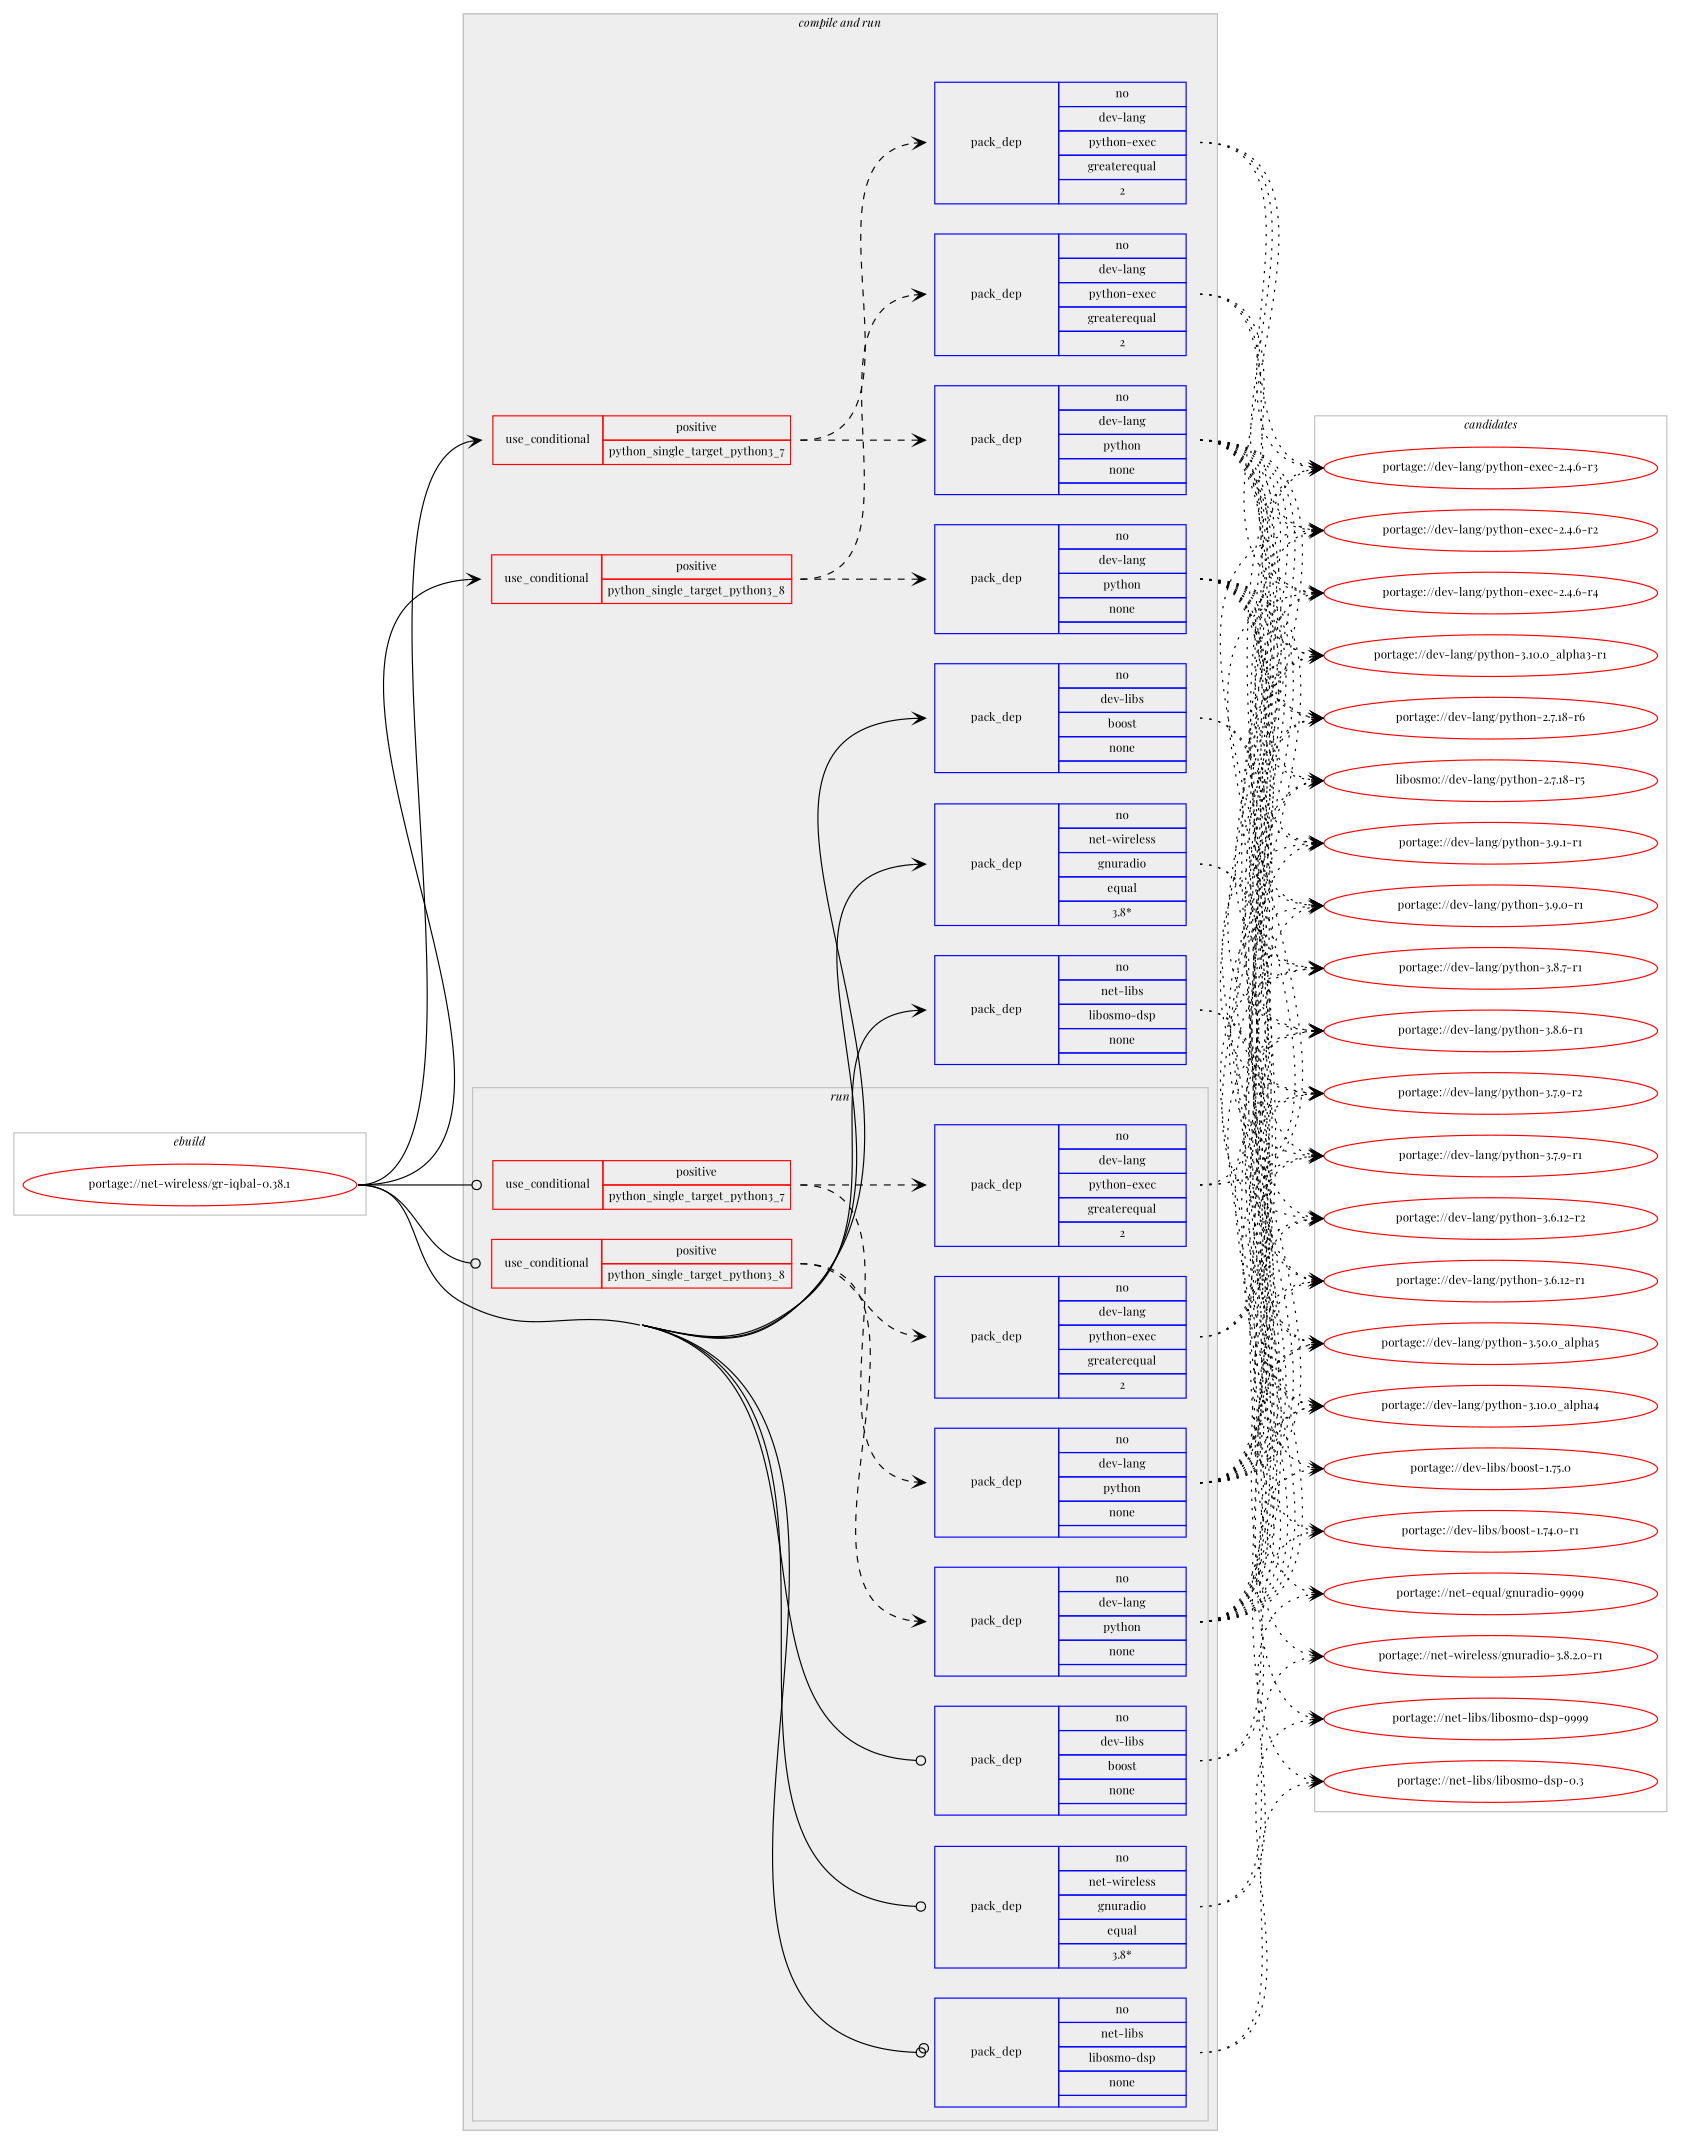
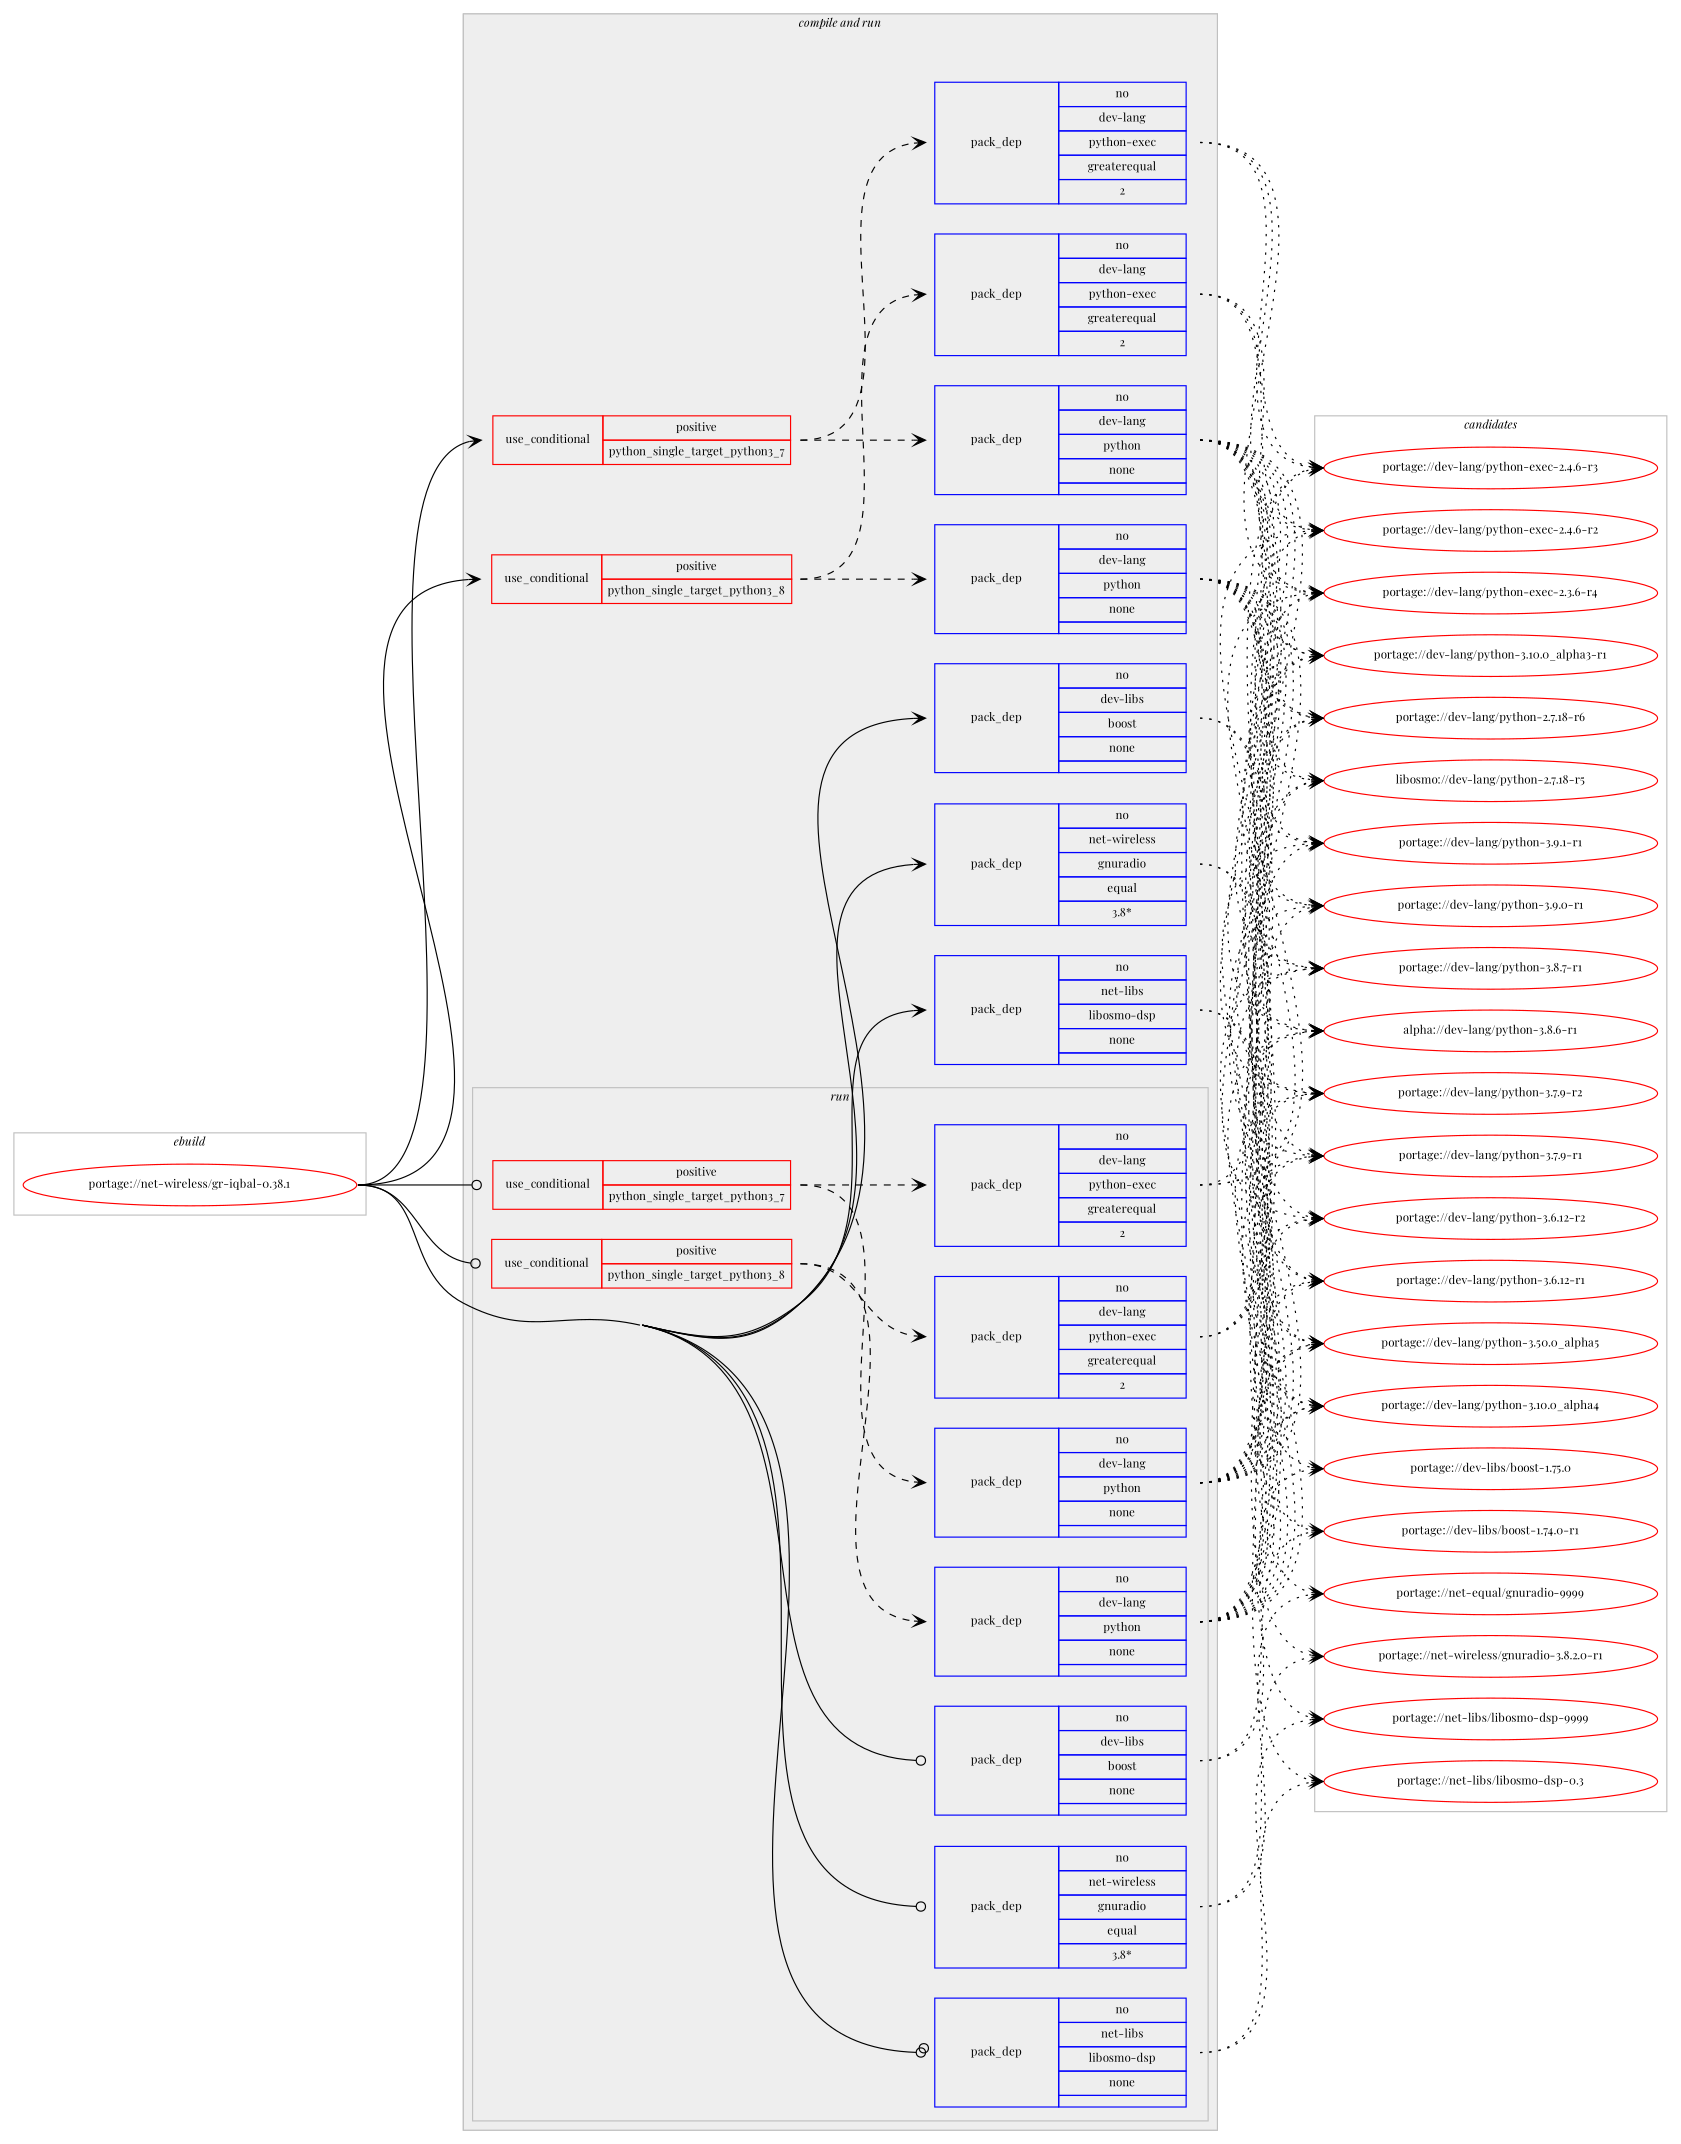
(1491, 593) -> (1491, 593)
(1491, 1031) -> (1491, 1031)
